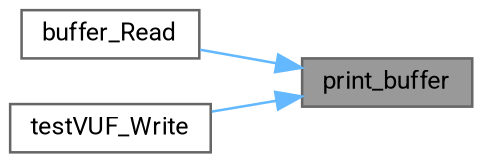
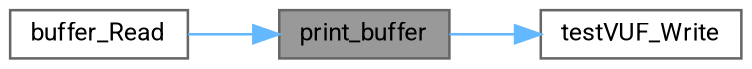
(244, 106) -> (482, 34)
